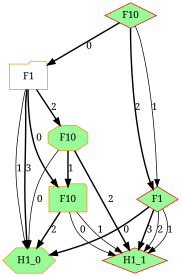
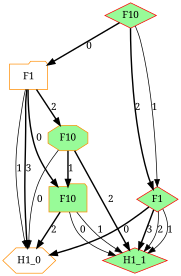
(29, 261) -> (29, 261)
